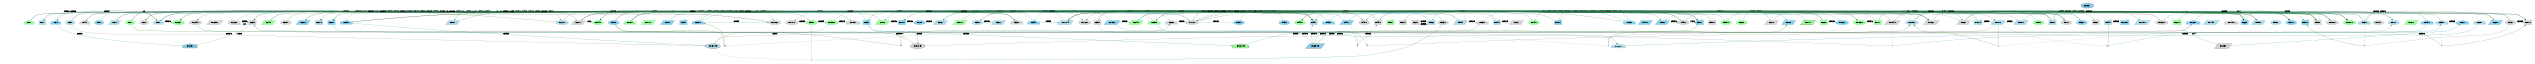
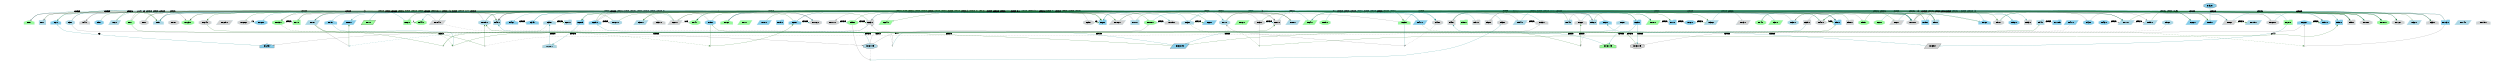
(1512, 11) -> none
(2186, 11) -> (2299, 11)
(513, 12) -> (897, 12)
(244, 23) -> (981, 12)
(332, 23) -> (580, 23)
none -> (659, 23)
(1065, 23) -> (2126, 23)
(1112, 23) -> (2446, 23)
(2125, 23) -> (2057, 23)
(80, 34) -> (99, 34)
